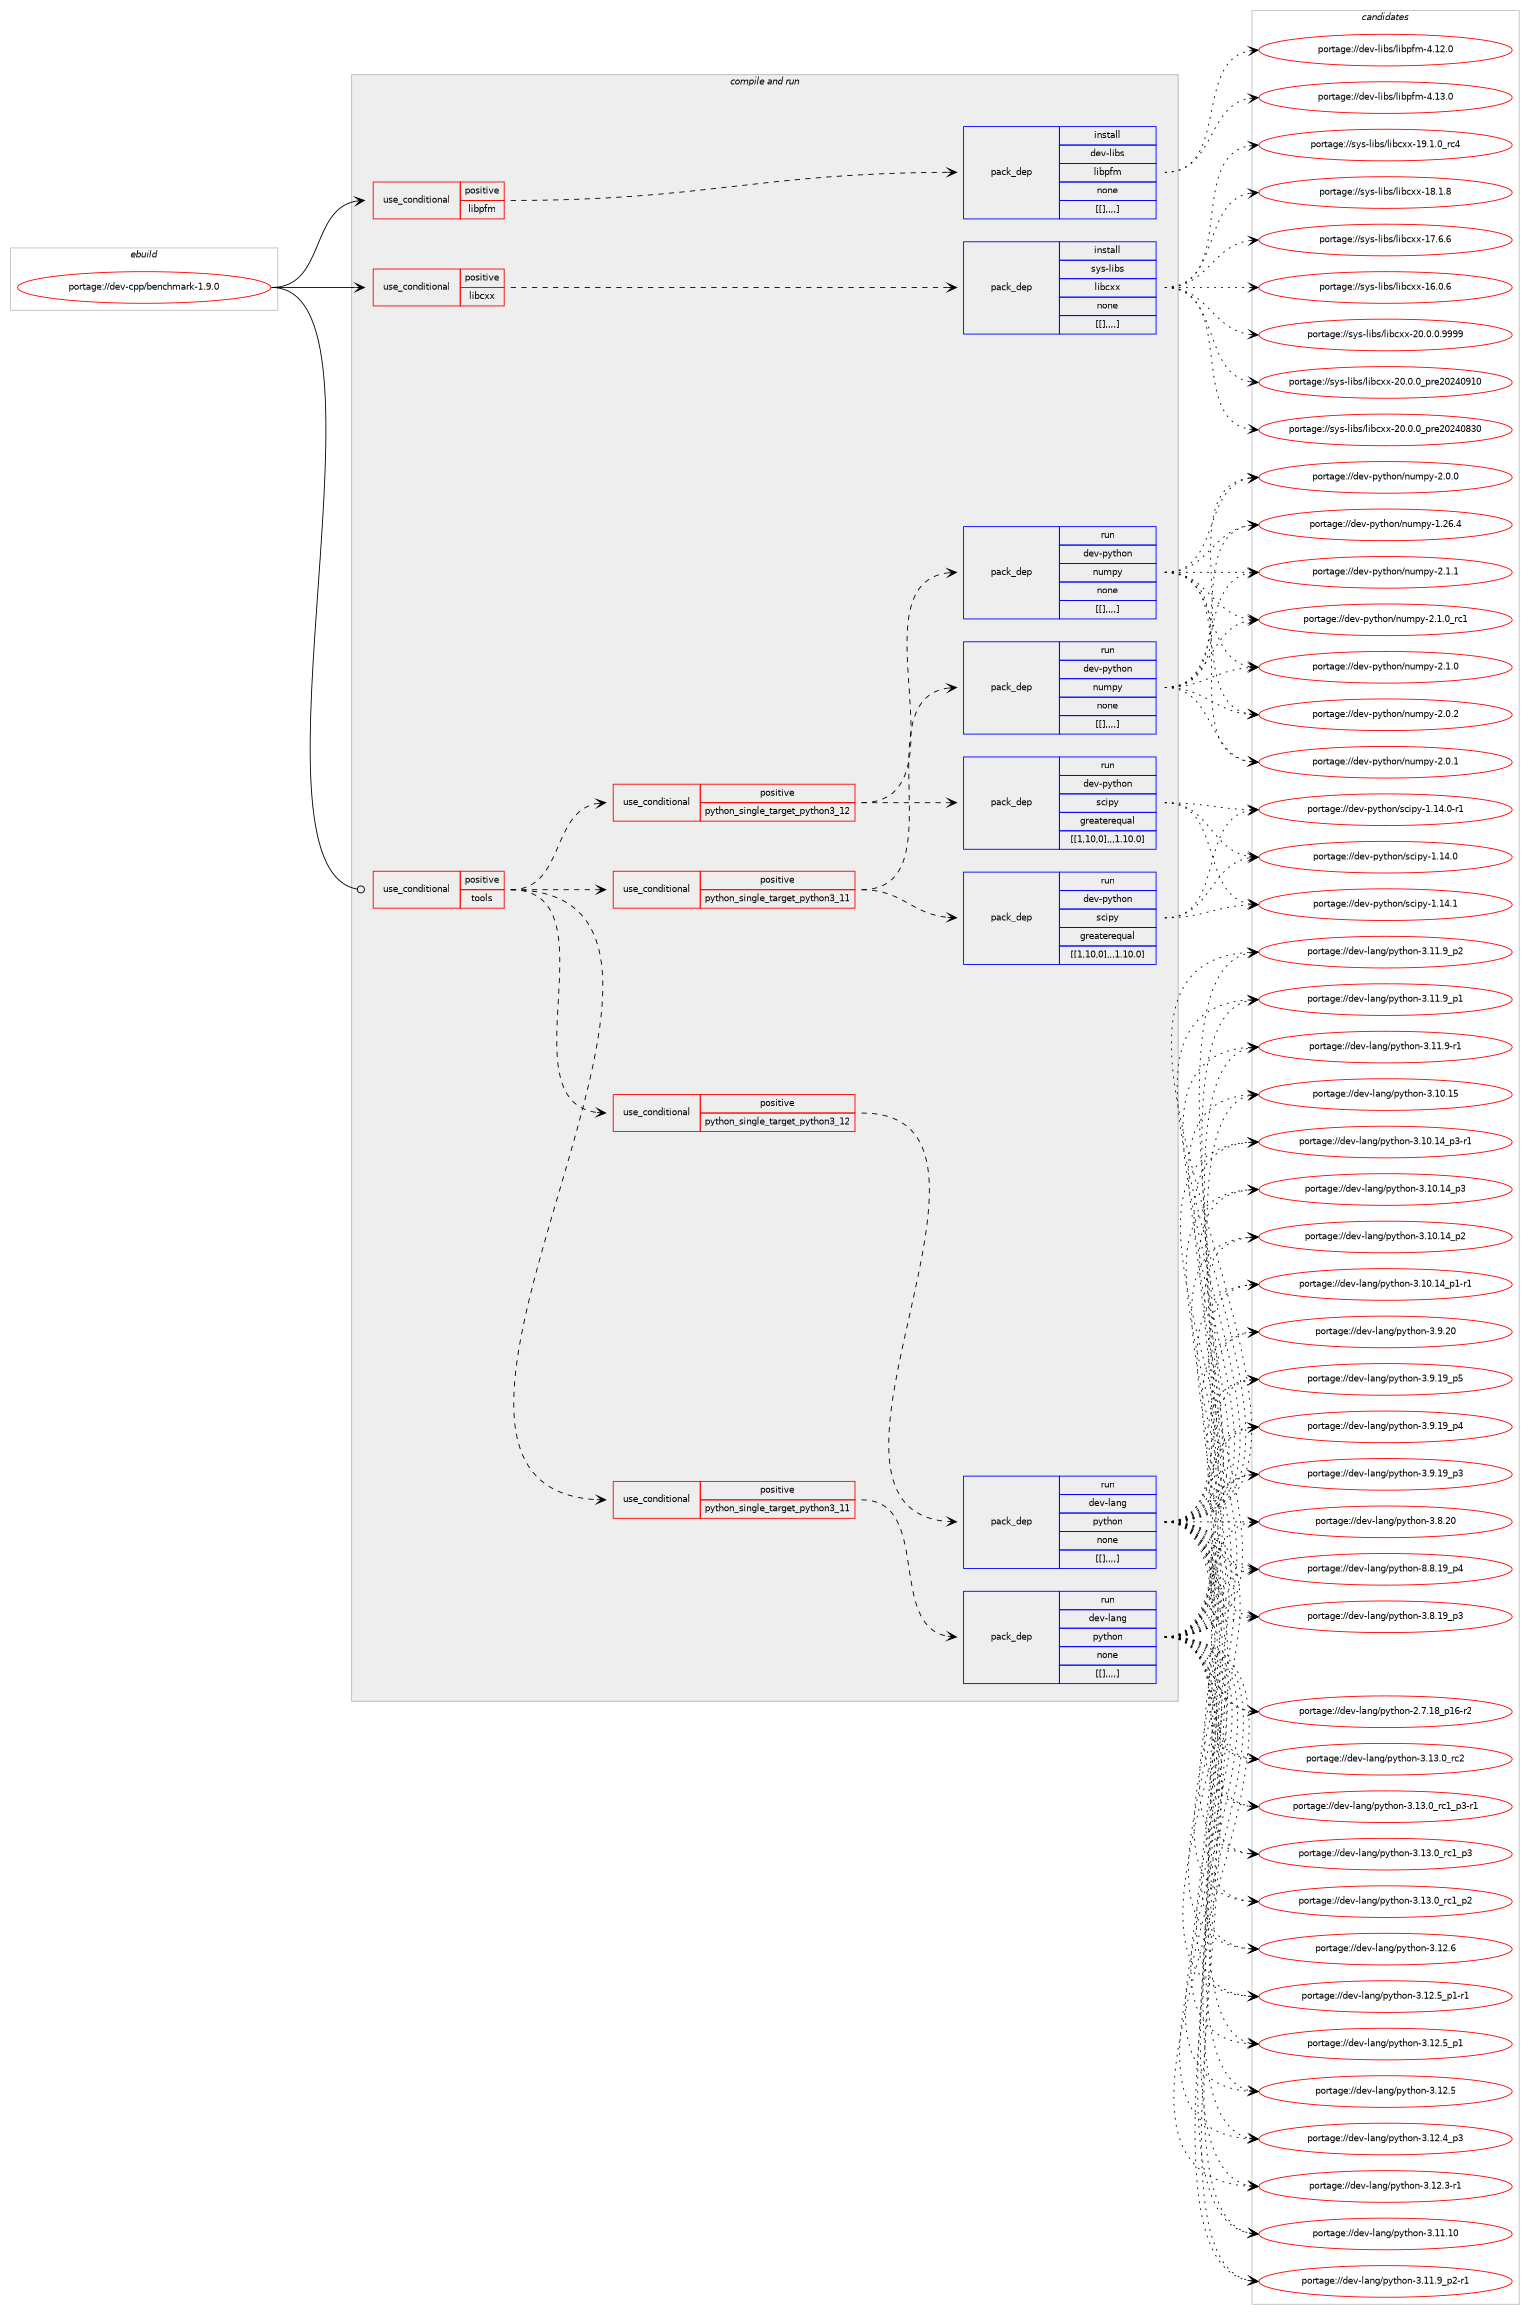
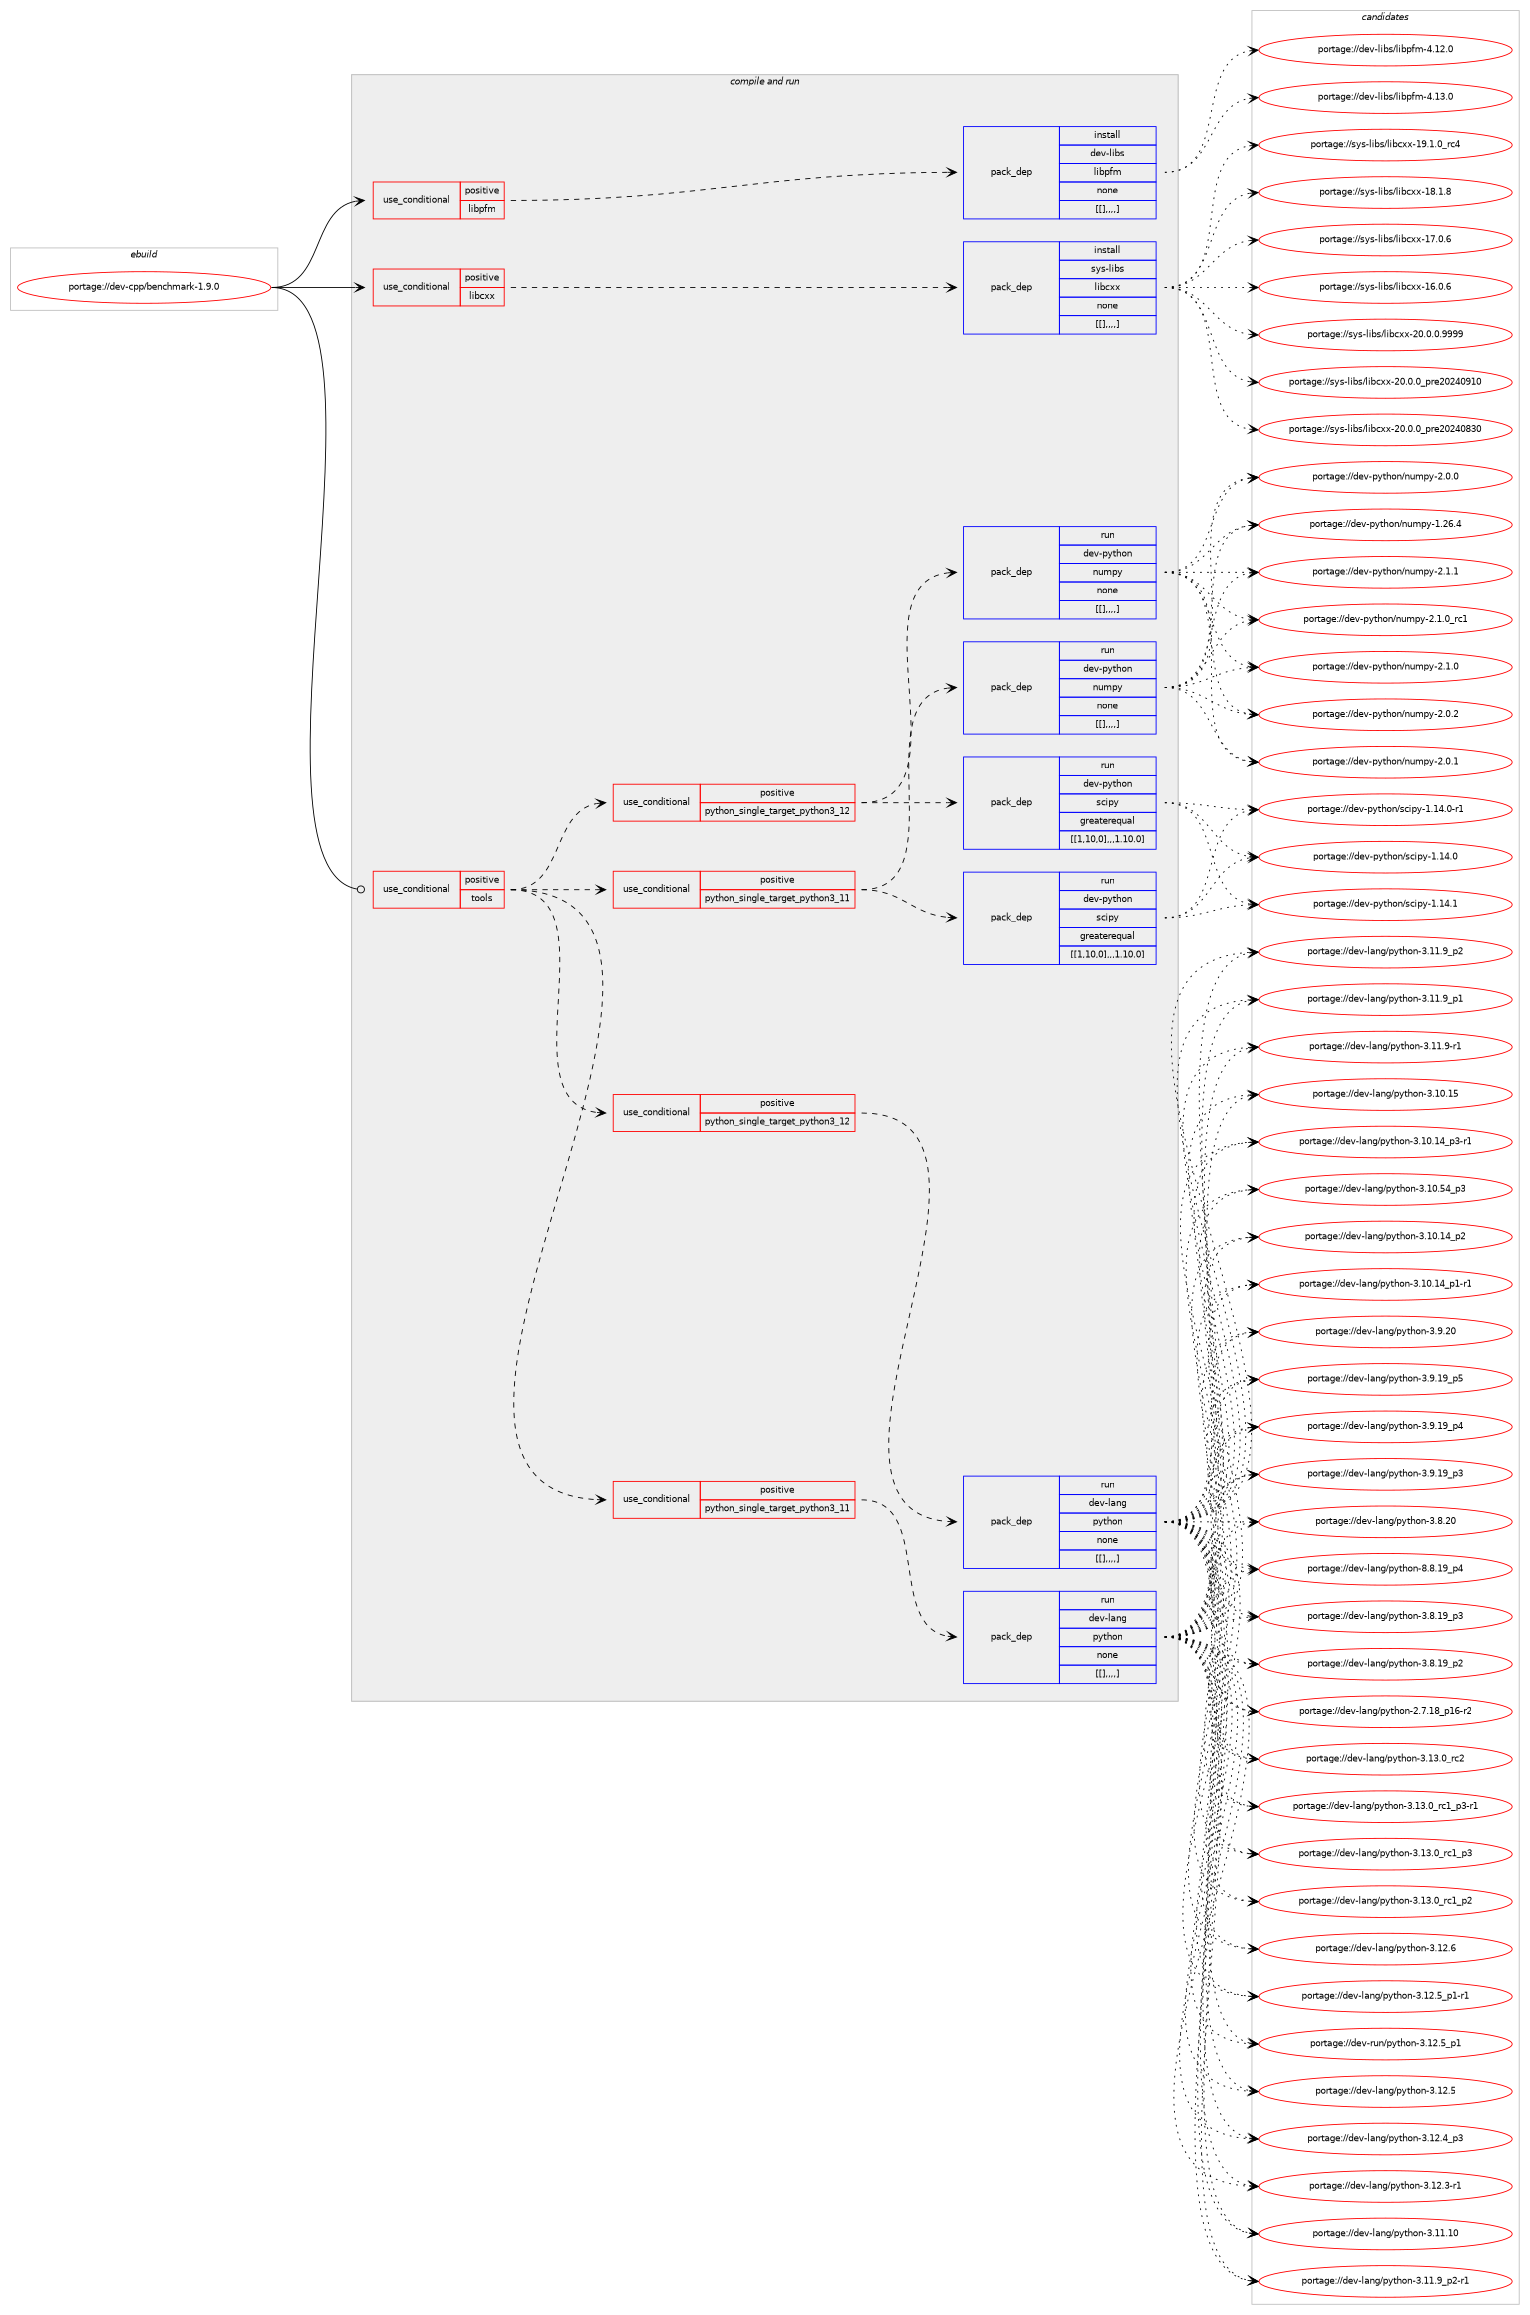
(1386, 240) -> (1386, 240)
(1386, 1190) -> (1386, 1190)
none -> (1386, 1664)
(1386, 2044) -> (1386, 2044)
